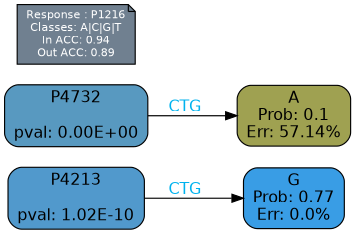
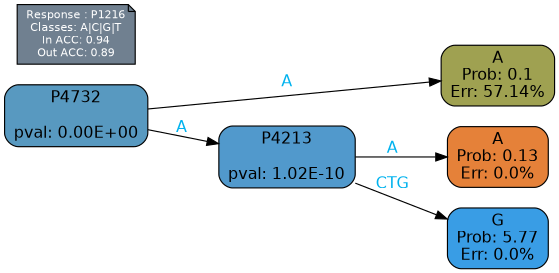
(185, 107) -> (287, 82)
none -> (178, 136)
none -> (498, 157)
(294, 198) -> (498, 238)
